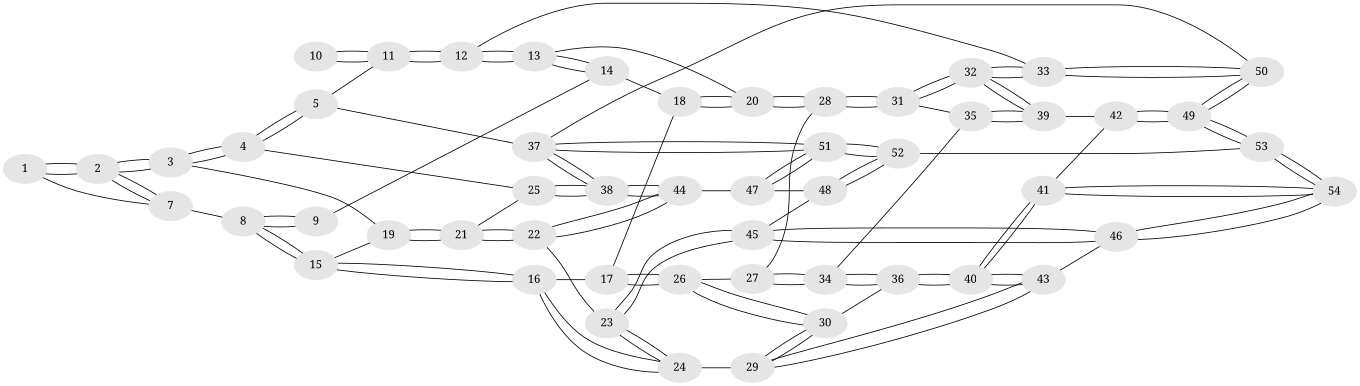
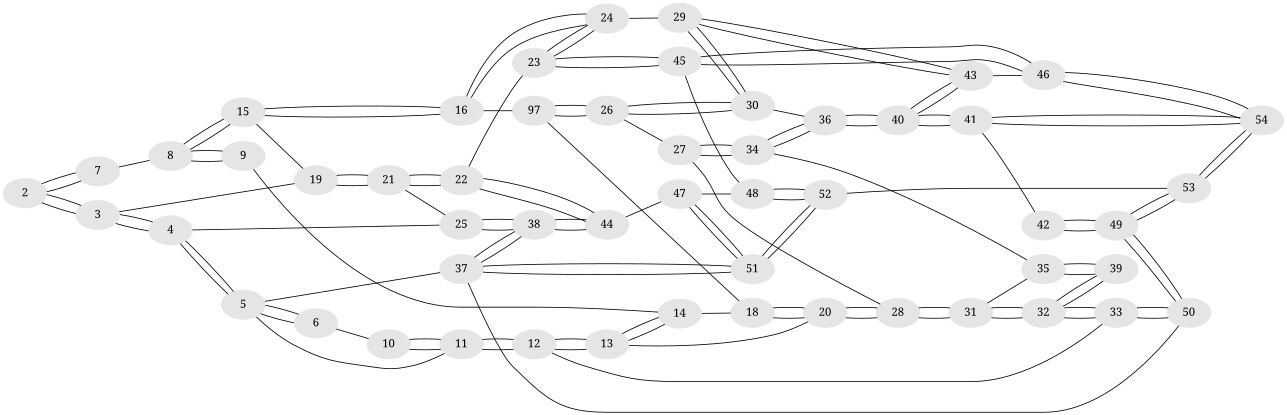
(1080, 116) -> none
(25, 169) -> none
(607, 280) -> (534, 111)
none -> (316, 323)
